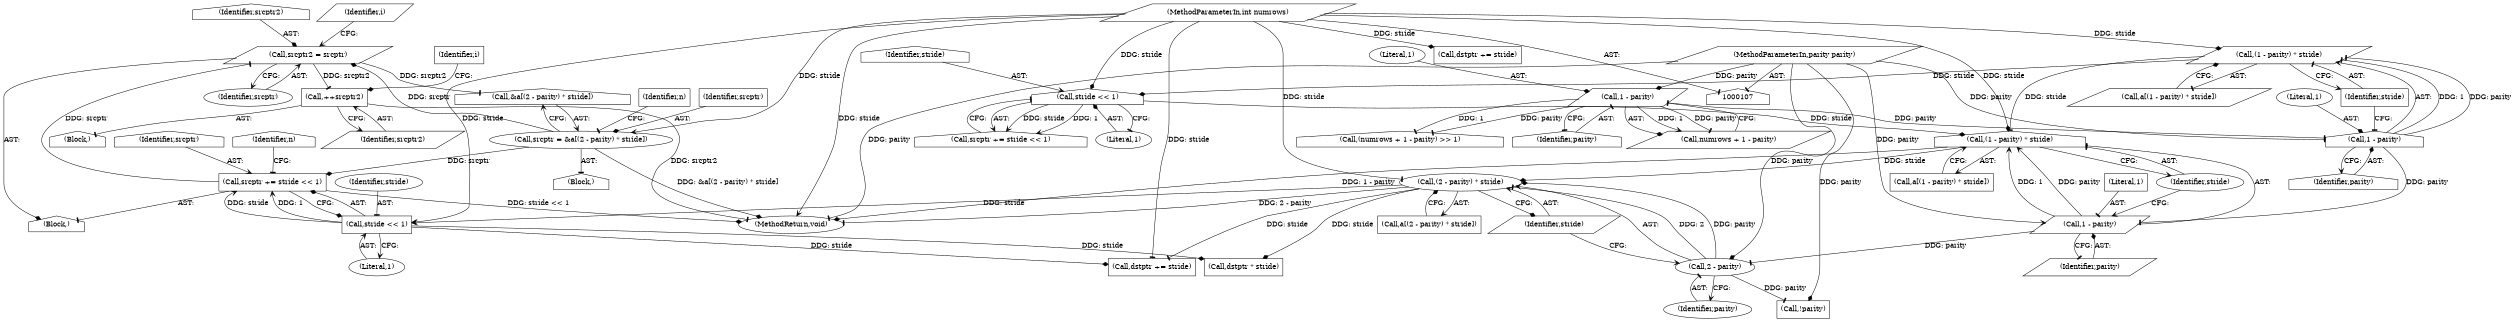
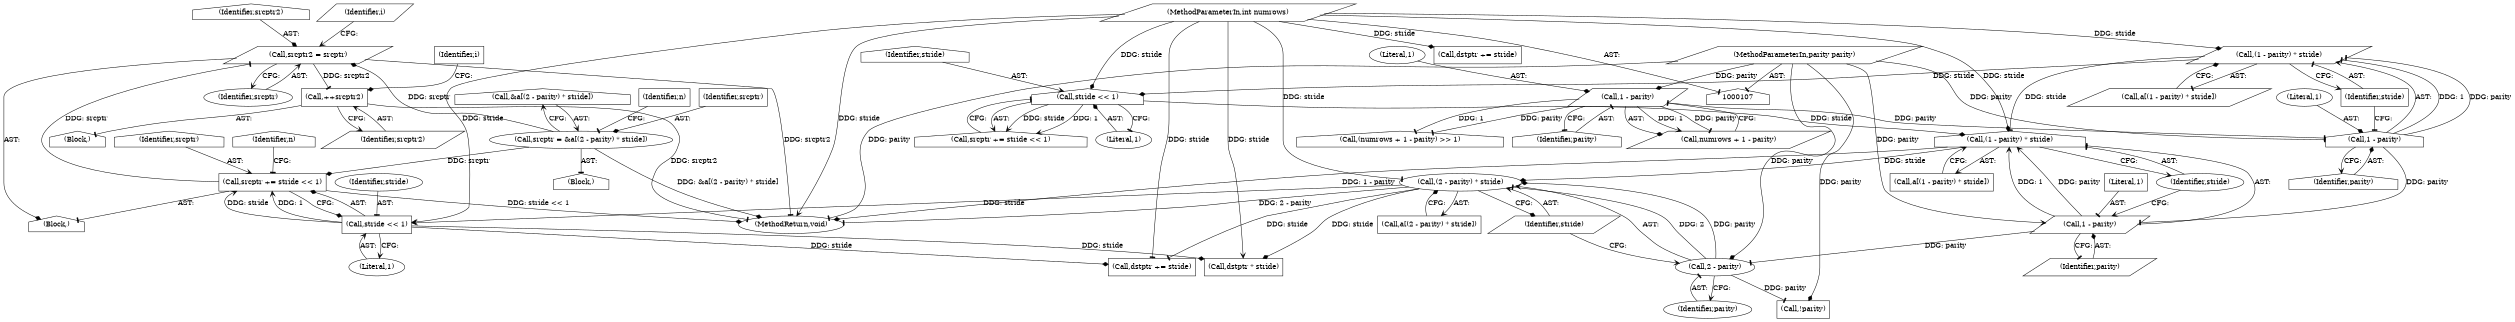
(837, 32) -> (1228, 138)
(414, 84) -> (631, 78)
